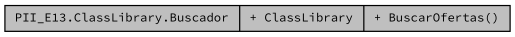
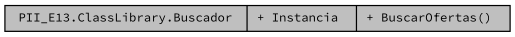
(302, 18) -> (298, 18)
